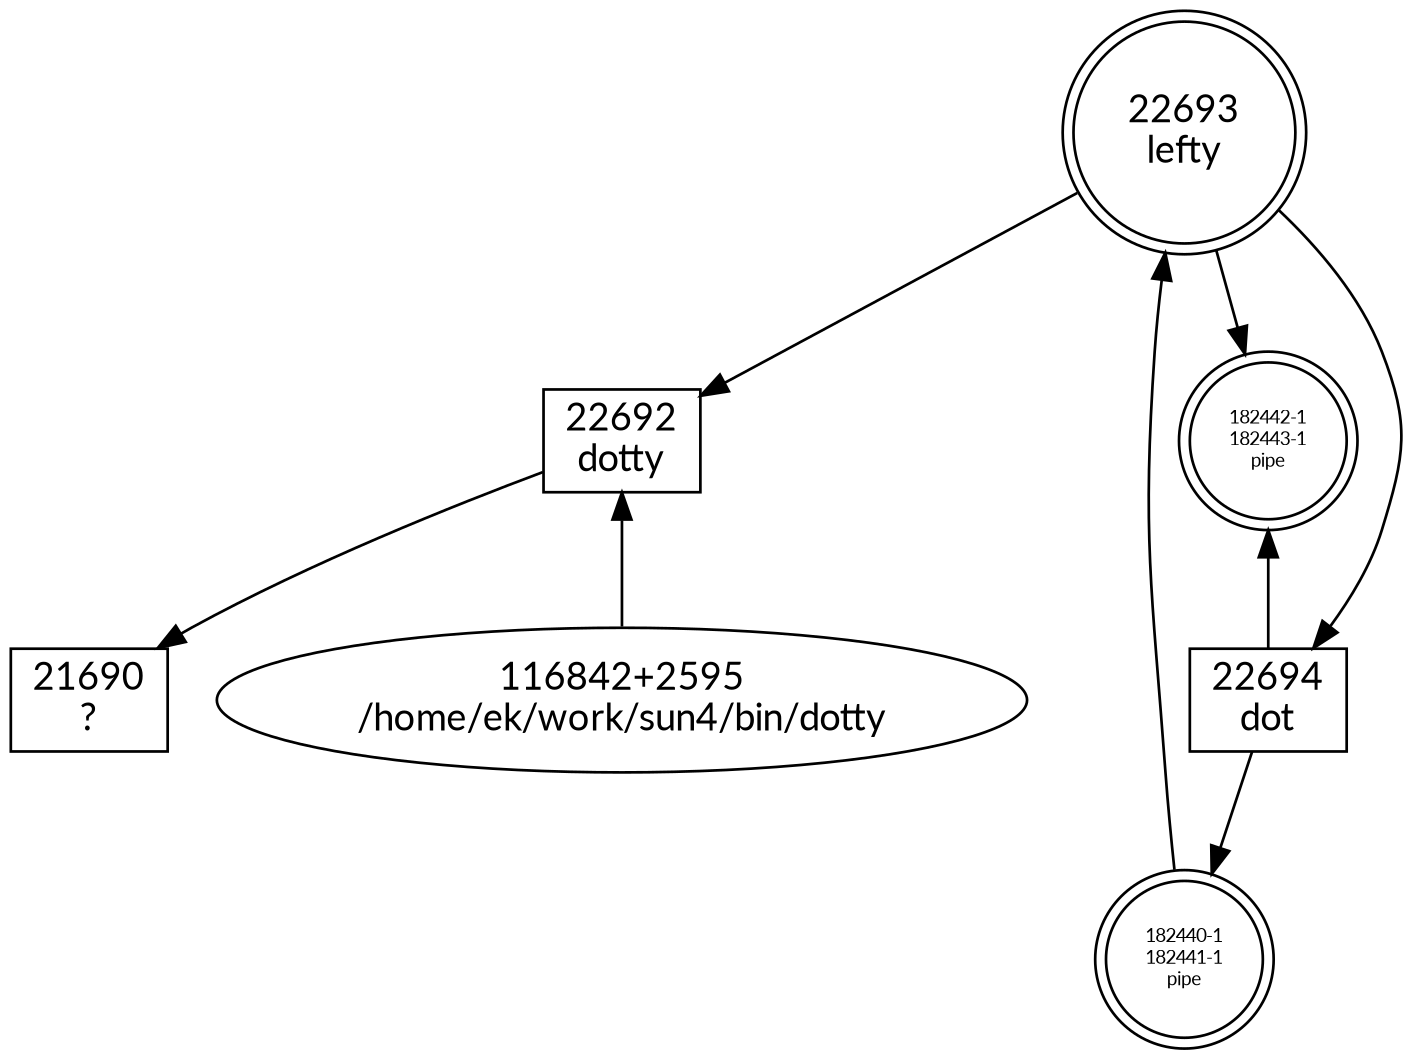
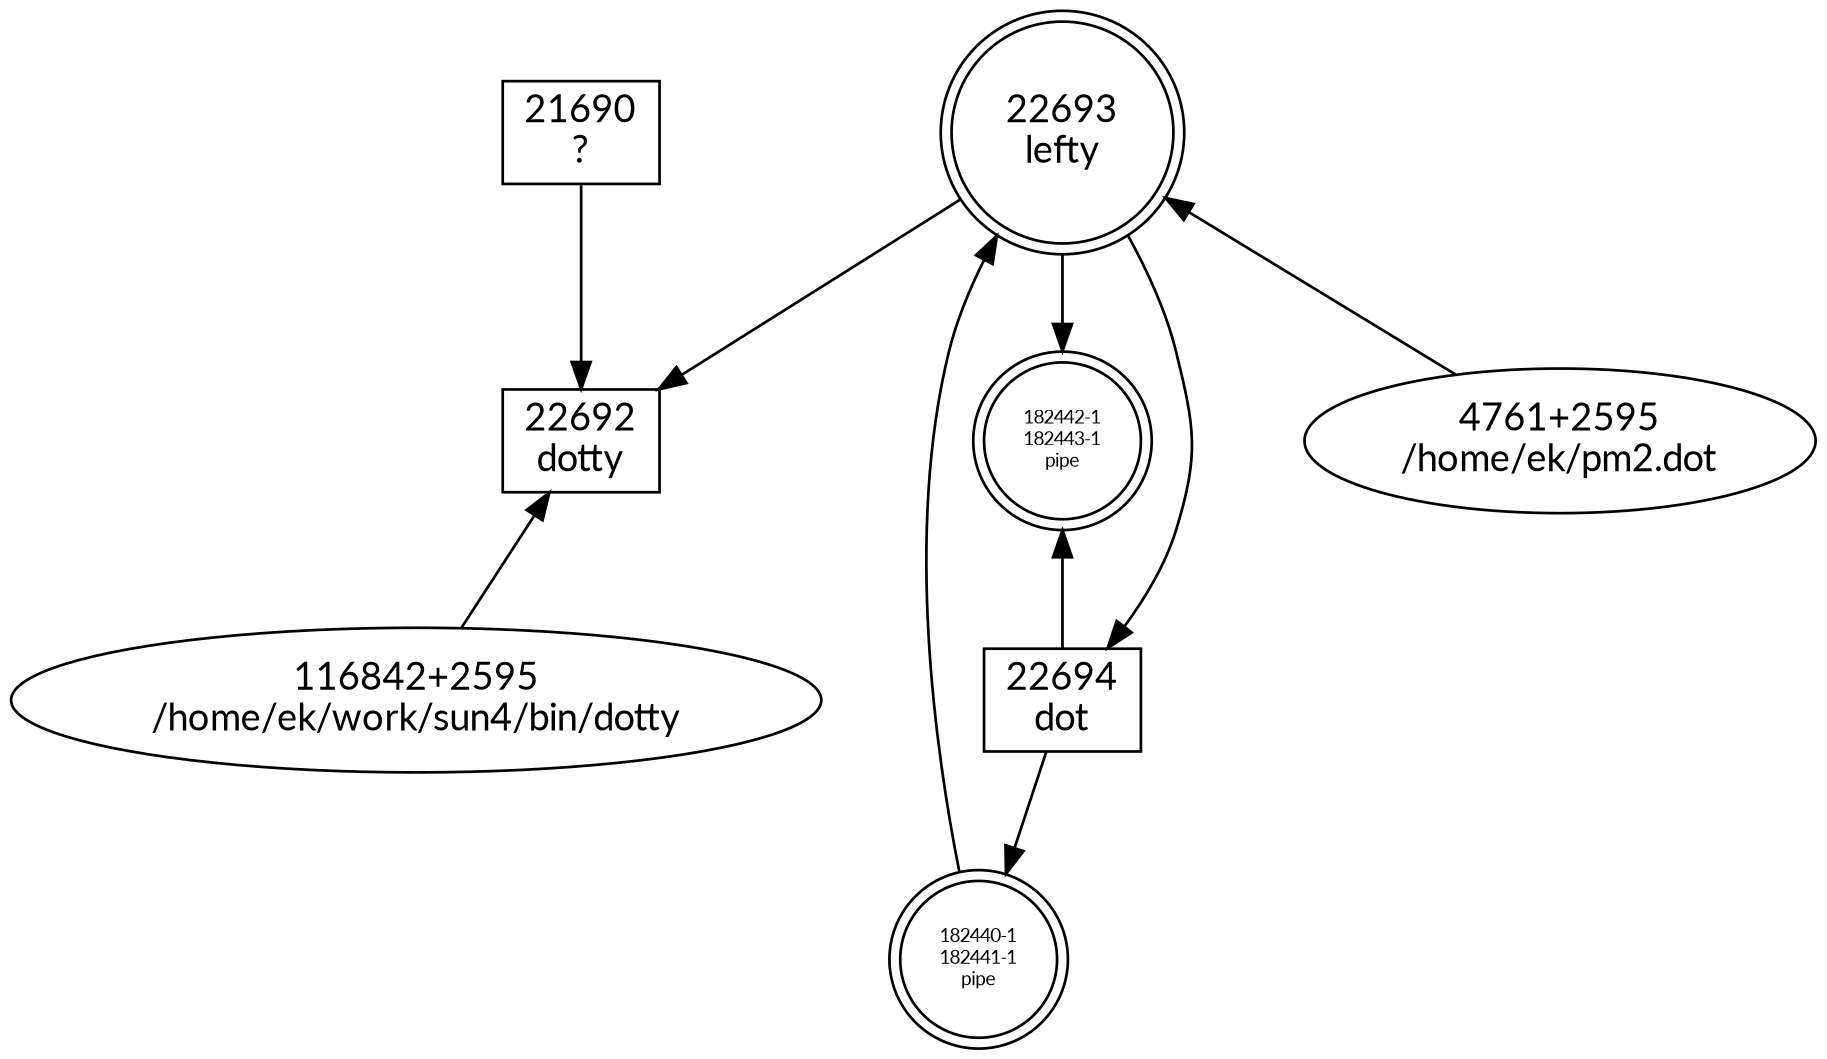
none -> (1560, 441)
(359, 546) -> (581, 274)
